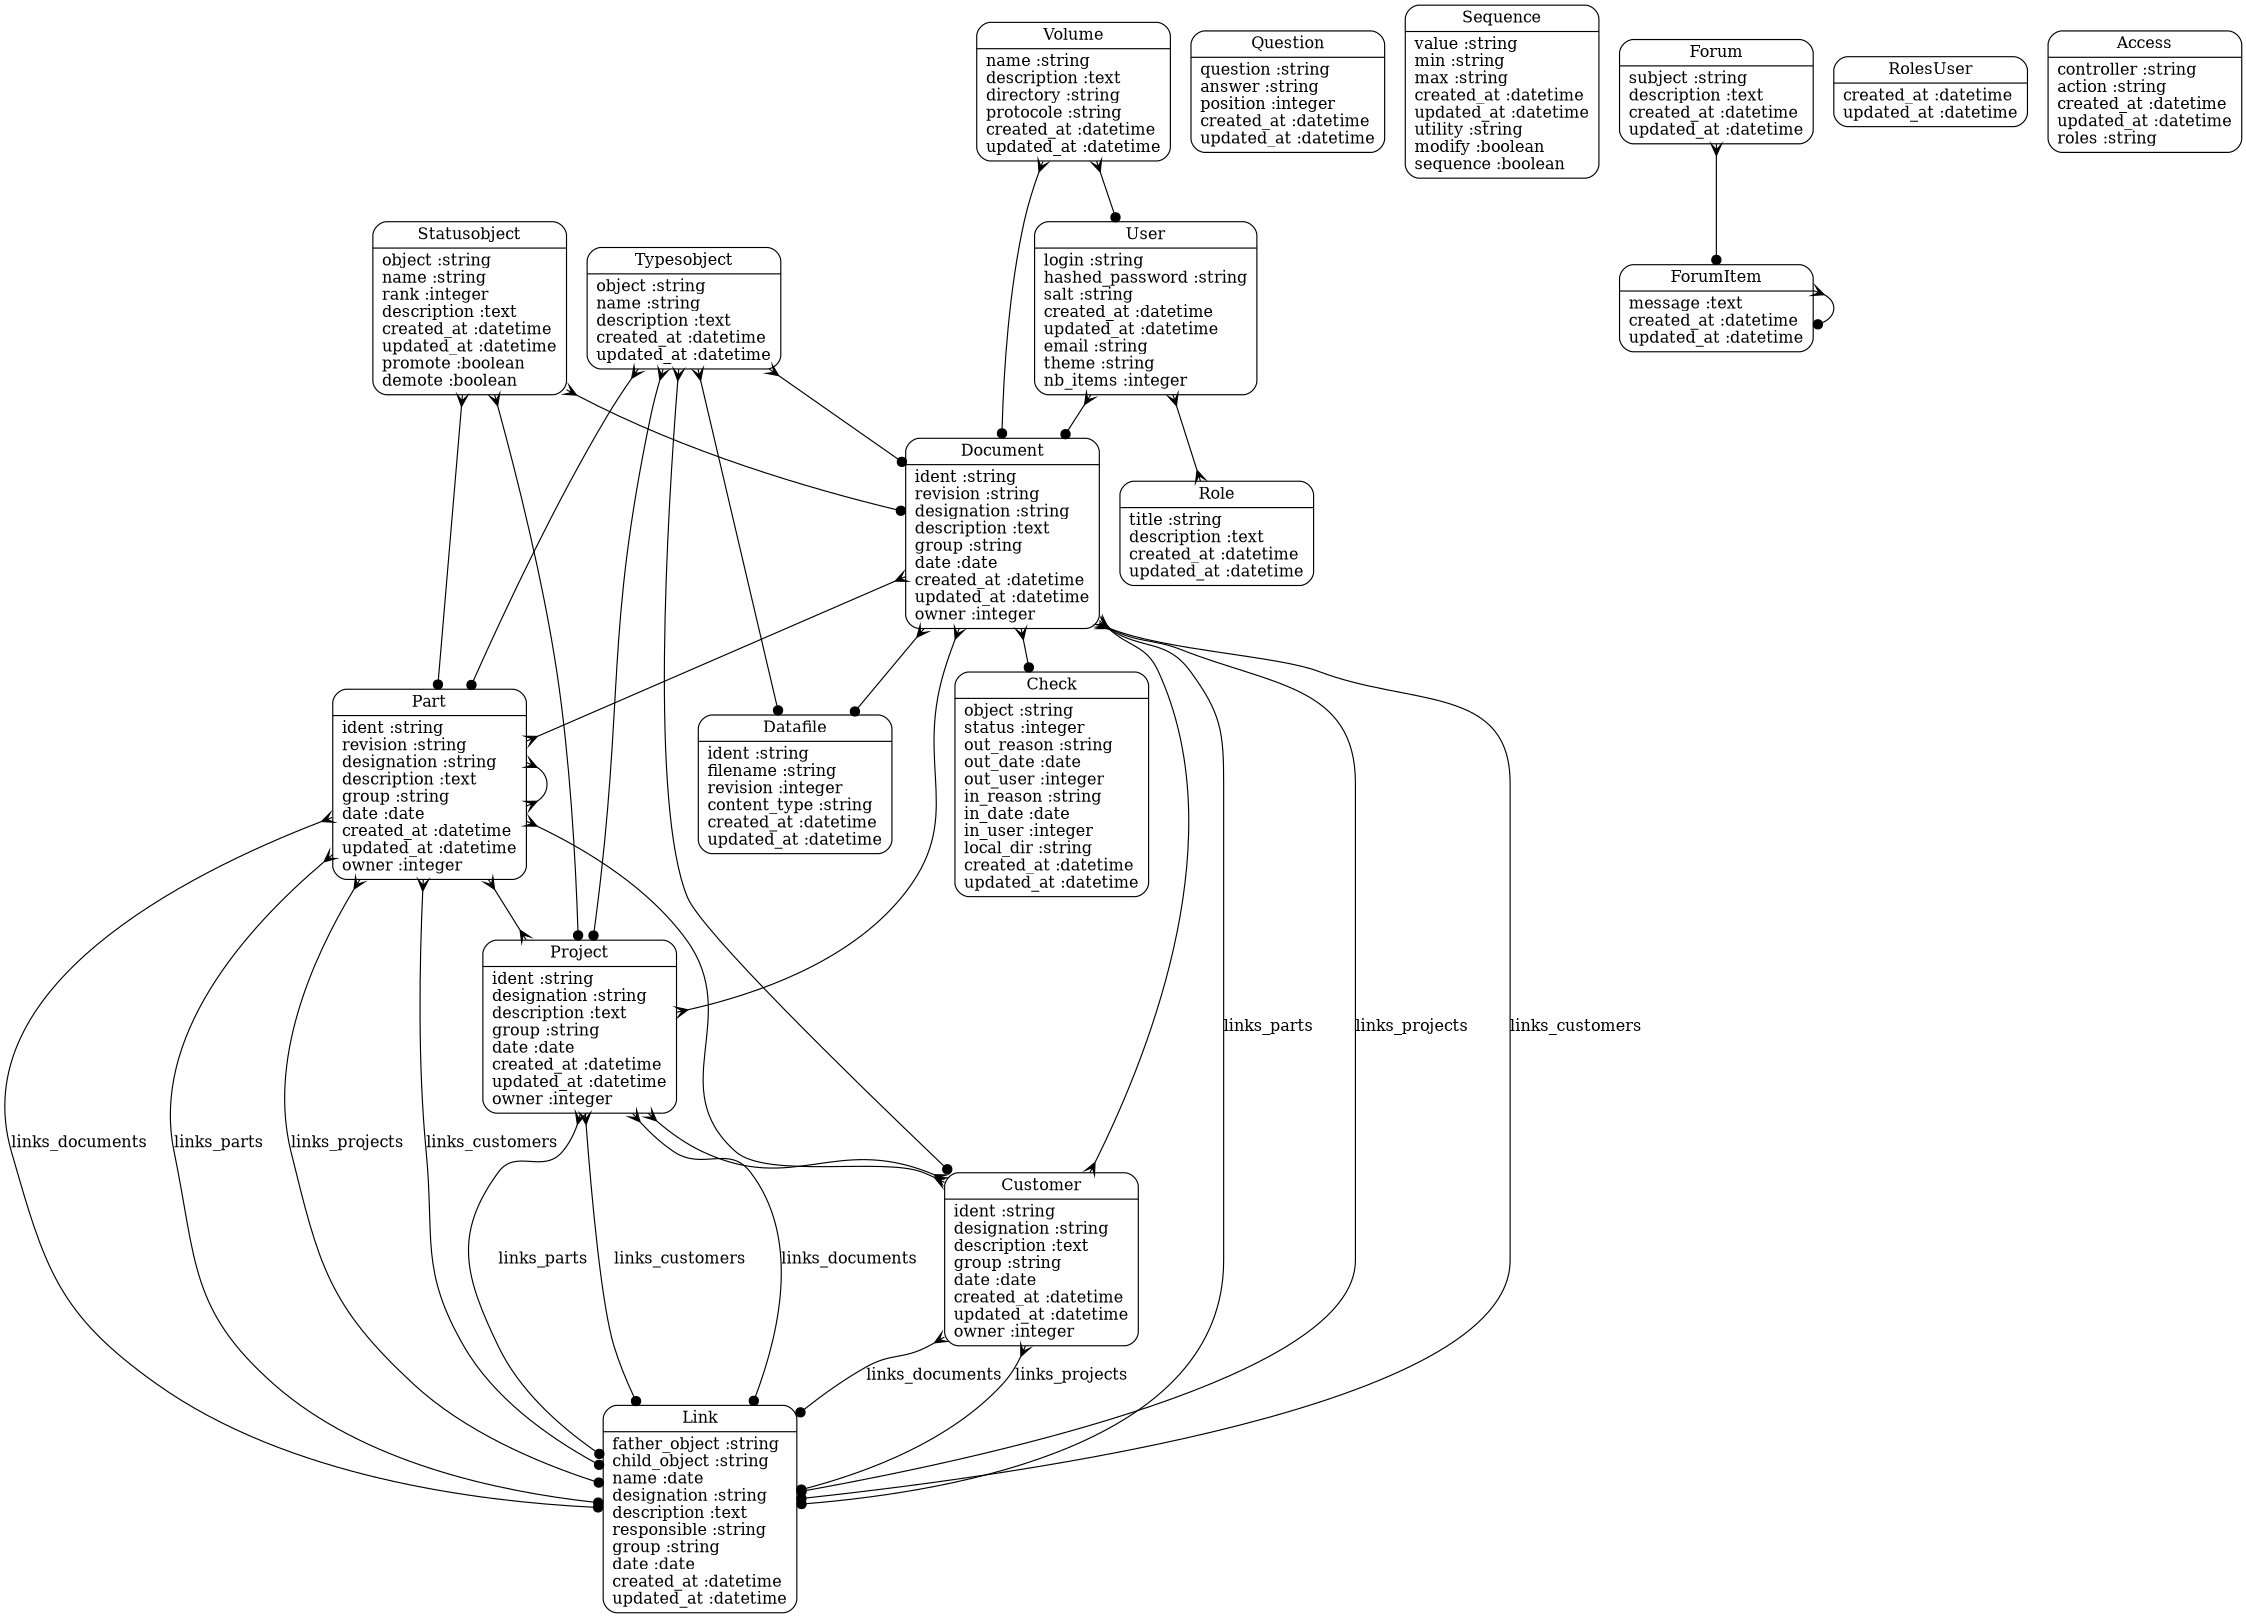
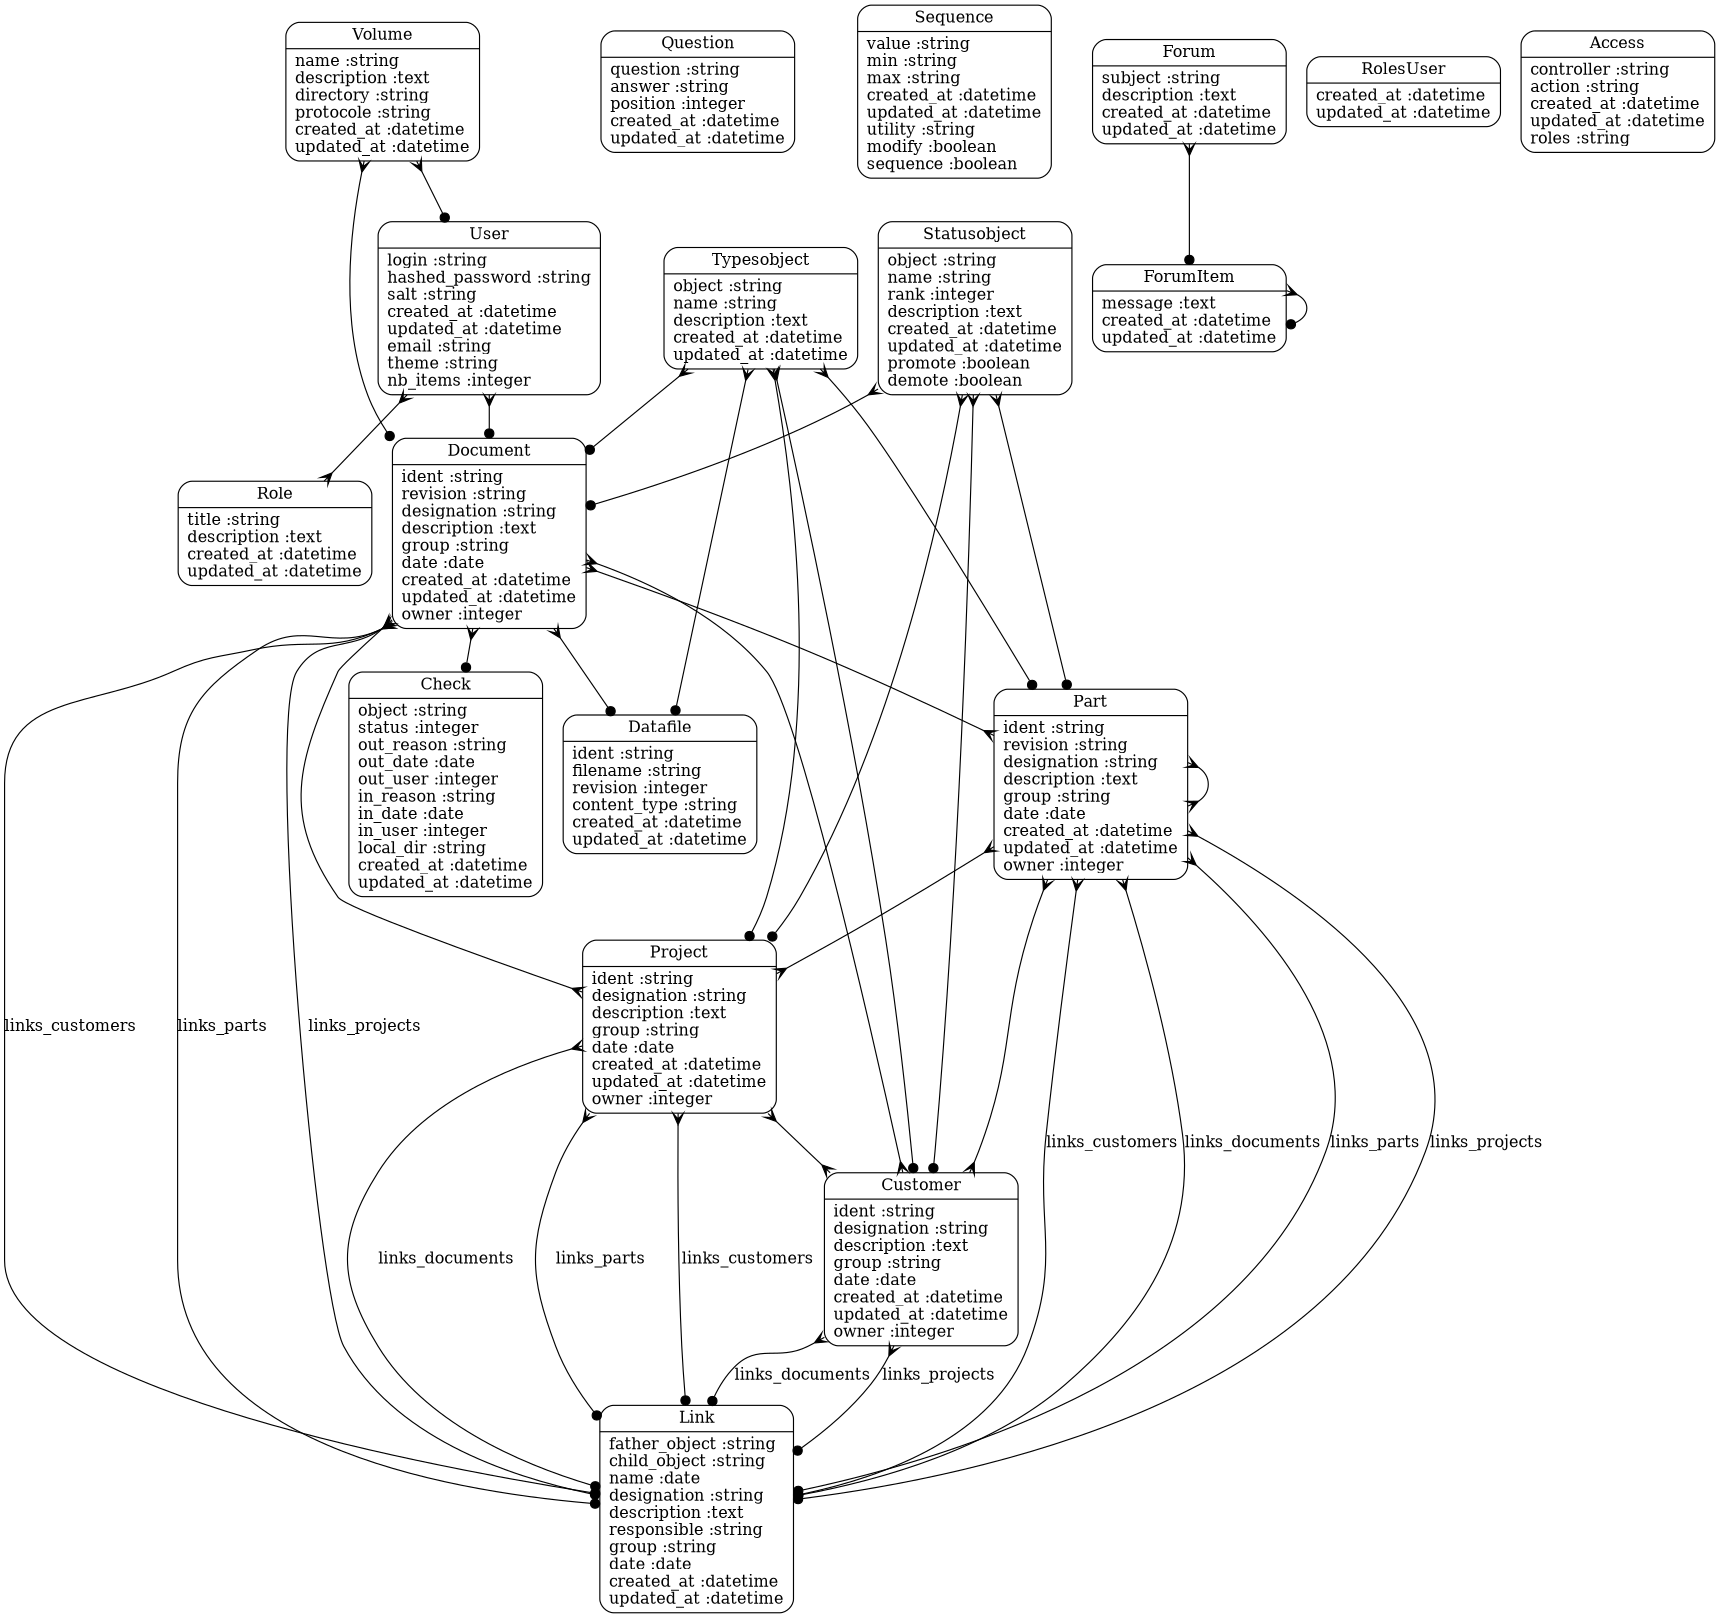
none -> (959, 785)
